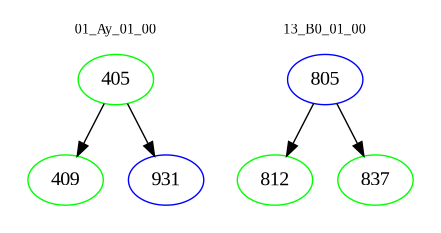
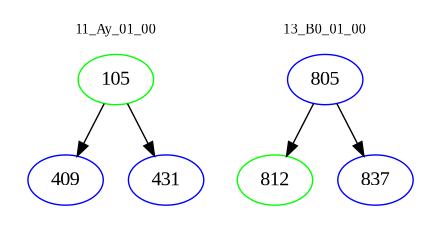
(116, 30) -> (116, 30)
(116, 80) -> (116, 80)
(66, 180) -> (66, 180)
(166, 180) -> (166, 180)
(375, 180) -> (375, 180)
